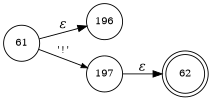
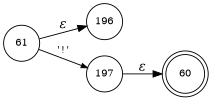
(185, 74) -> (185, 74)
